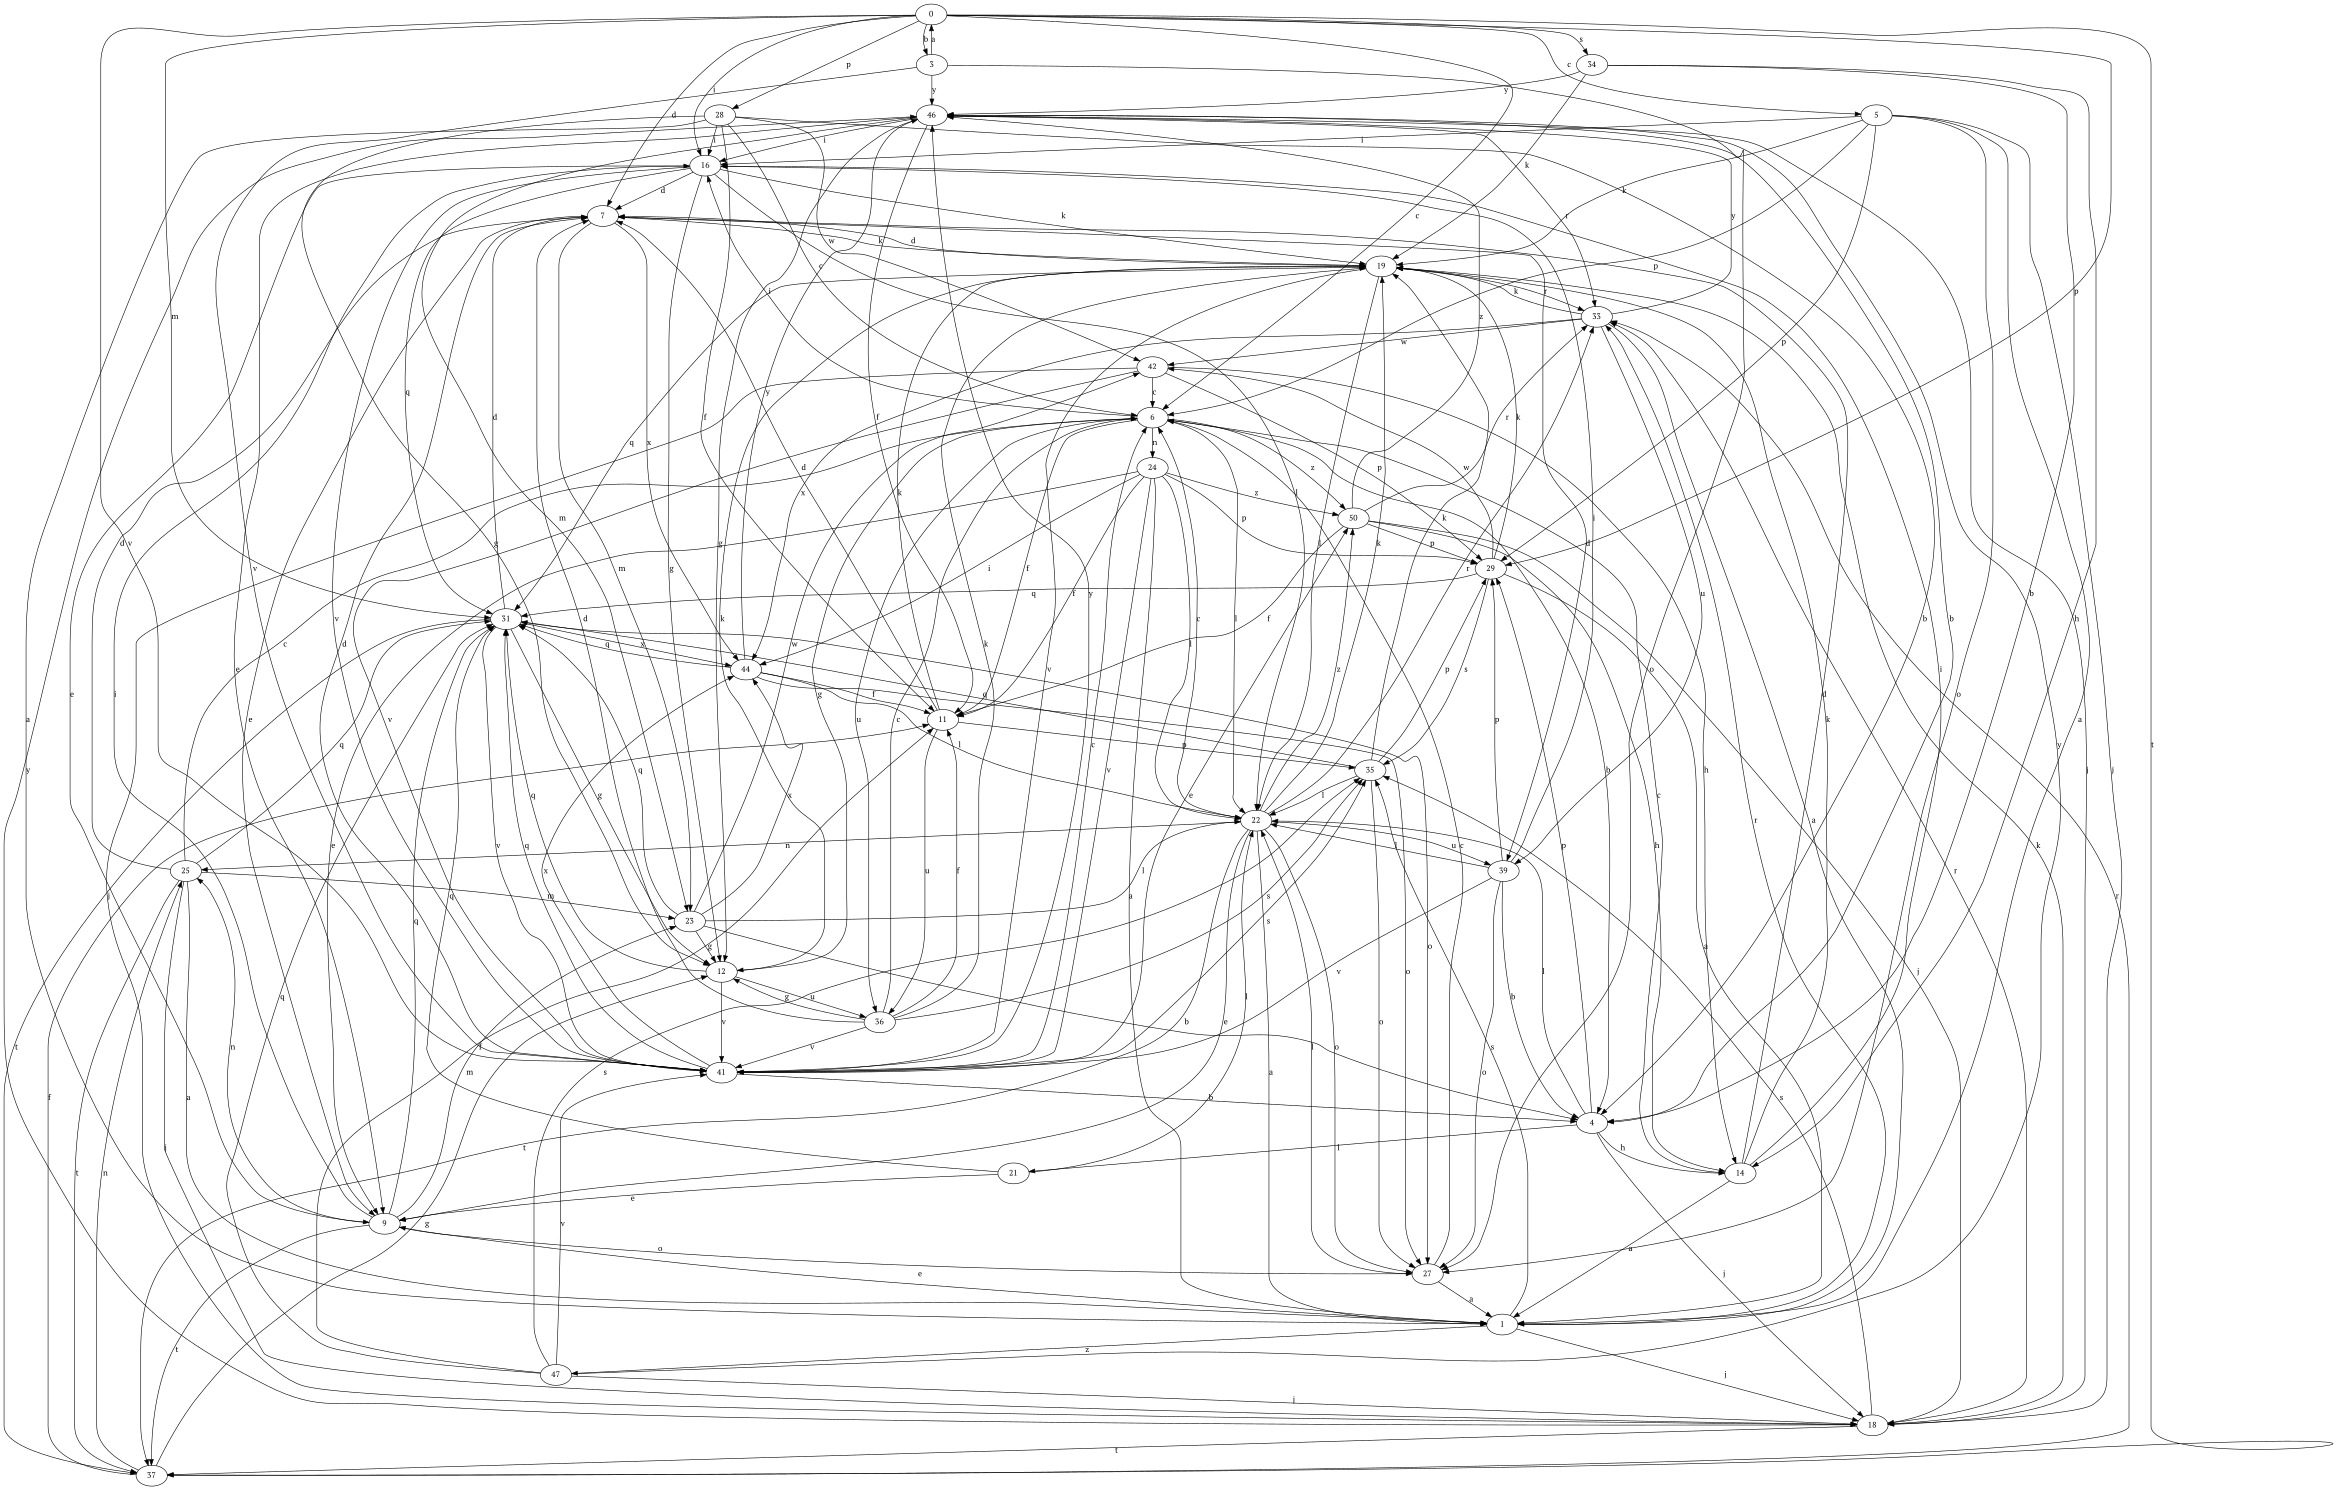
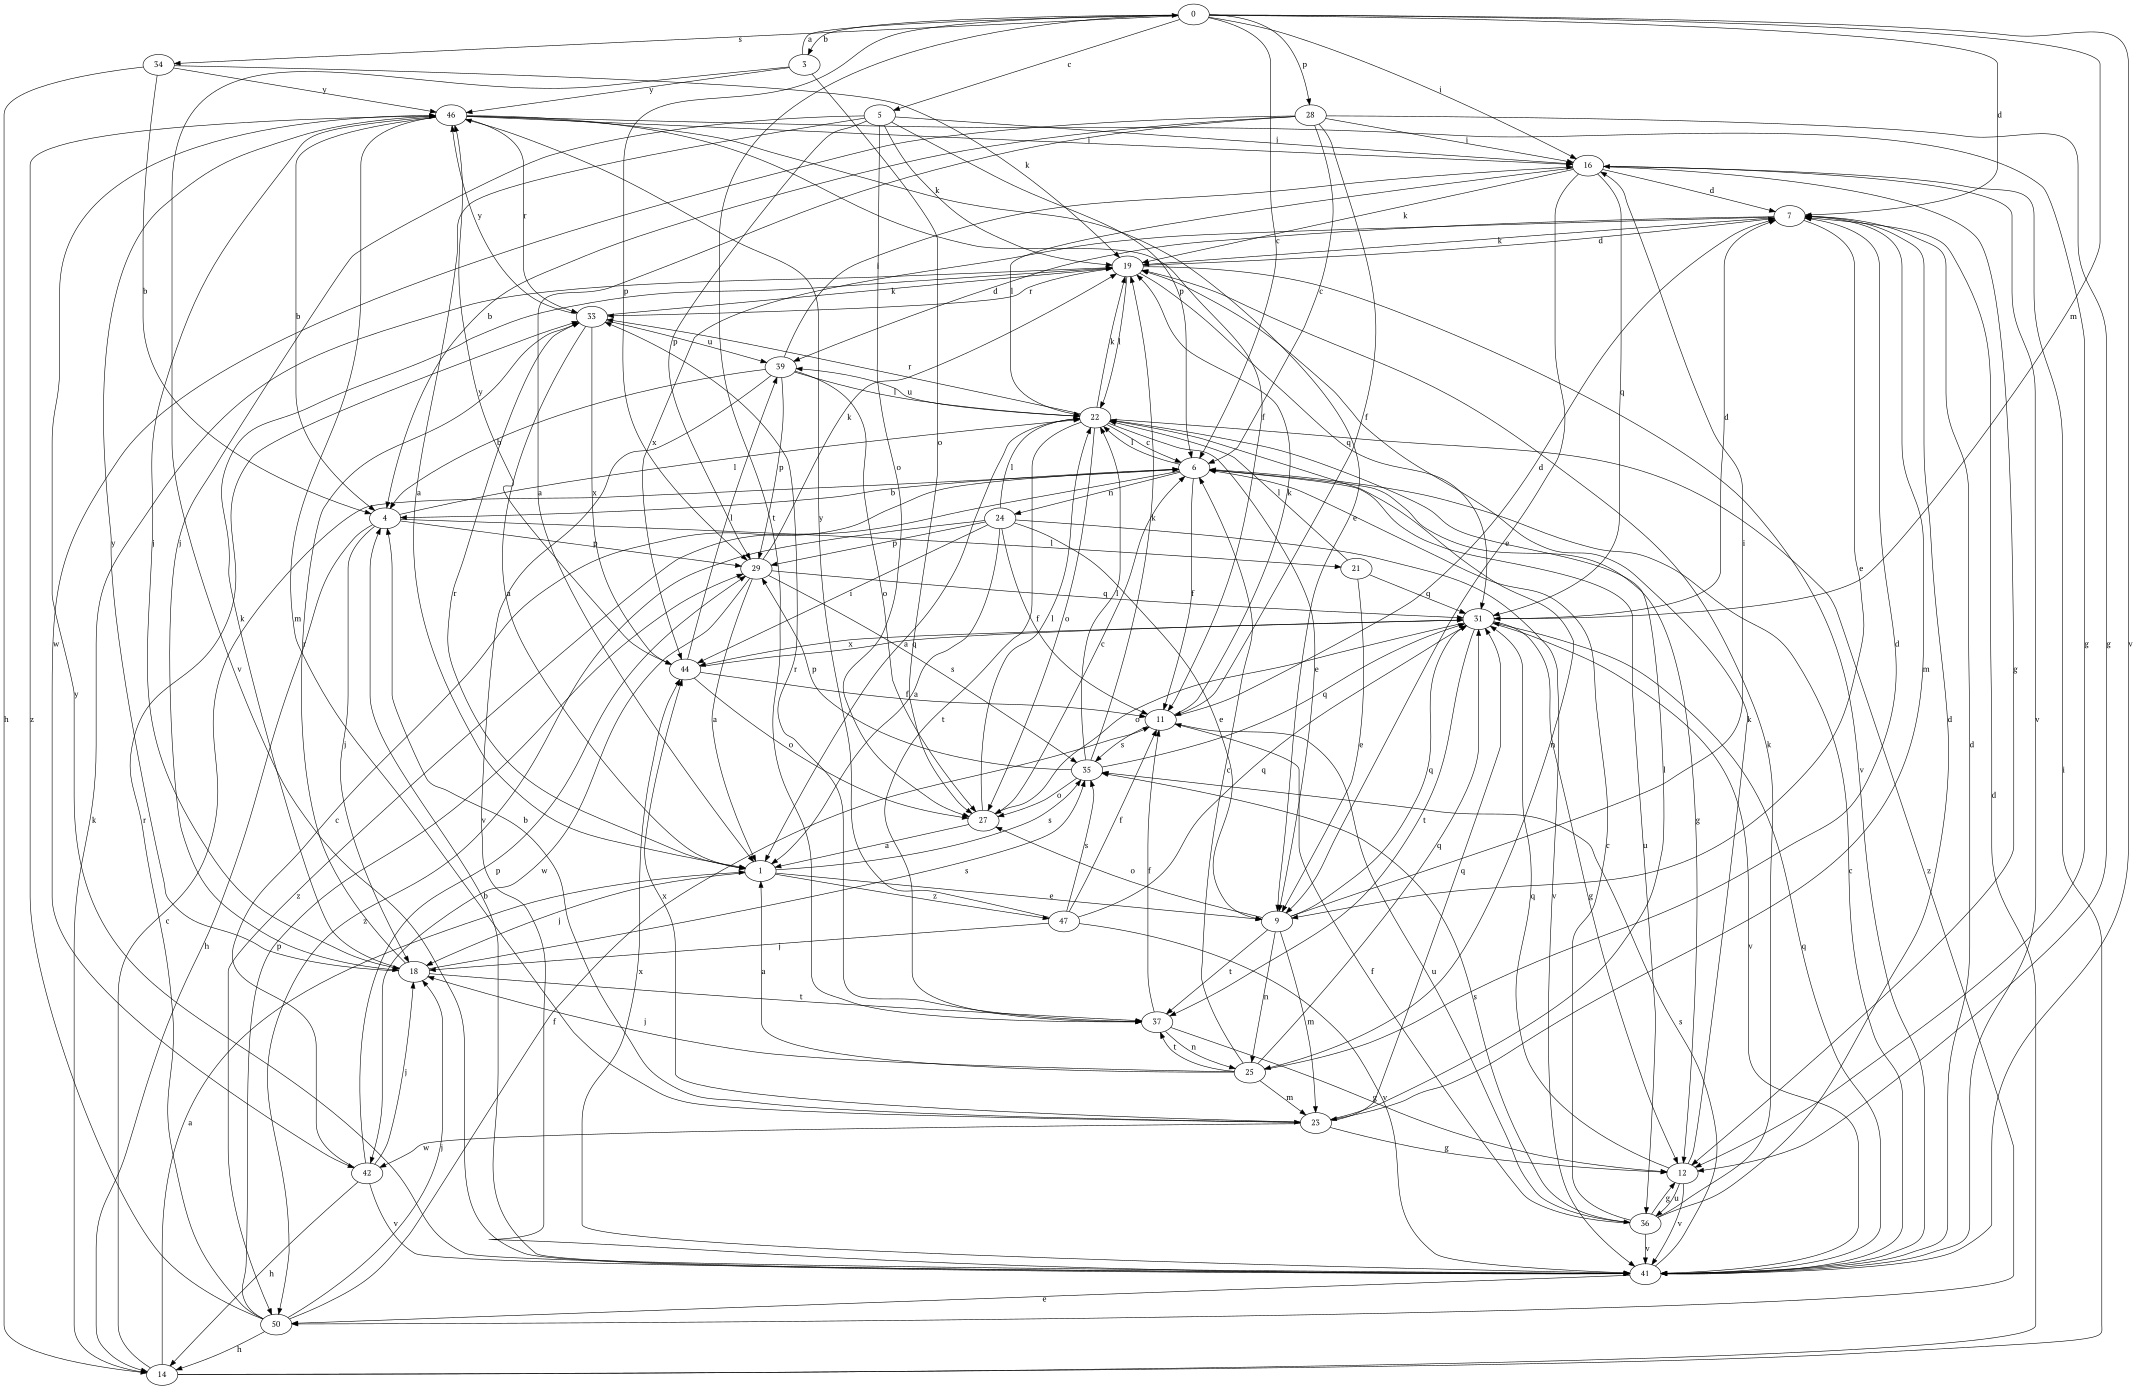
(1388, 341) -> none
(885, 386) -> none
(1185, 745) -> (1123, 745)
(991, 762) -> (725, 526)
